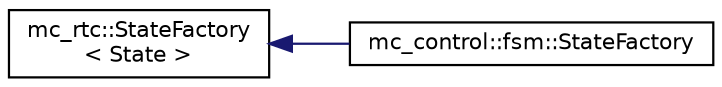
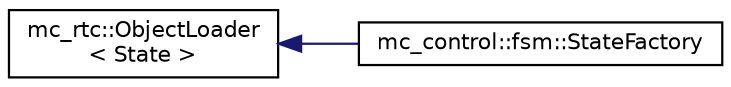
(139, 44) -> (144, 44)
